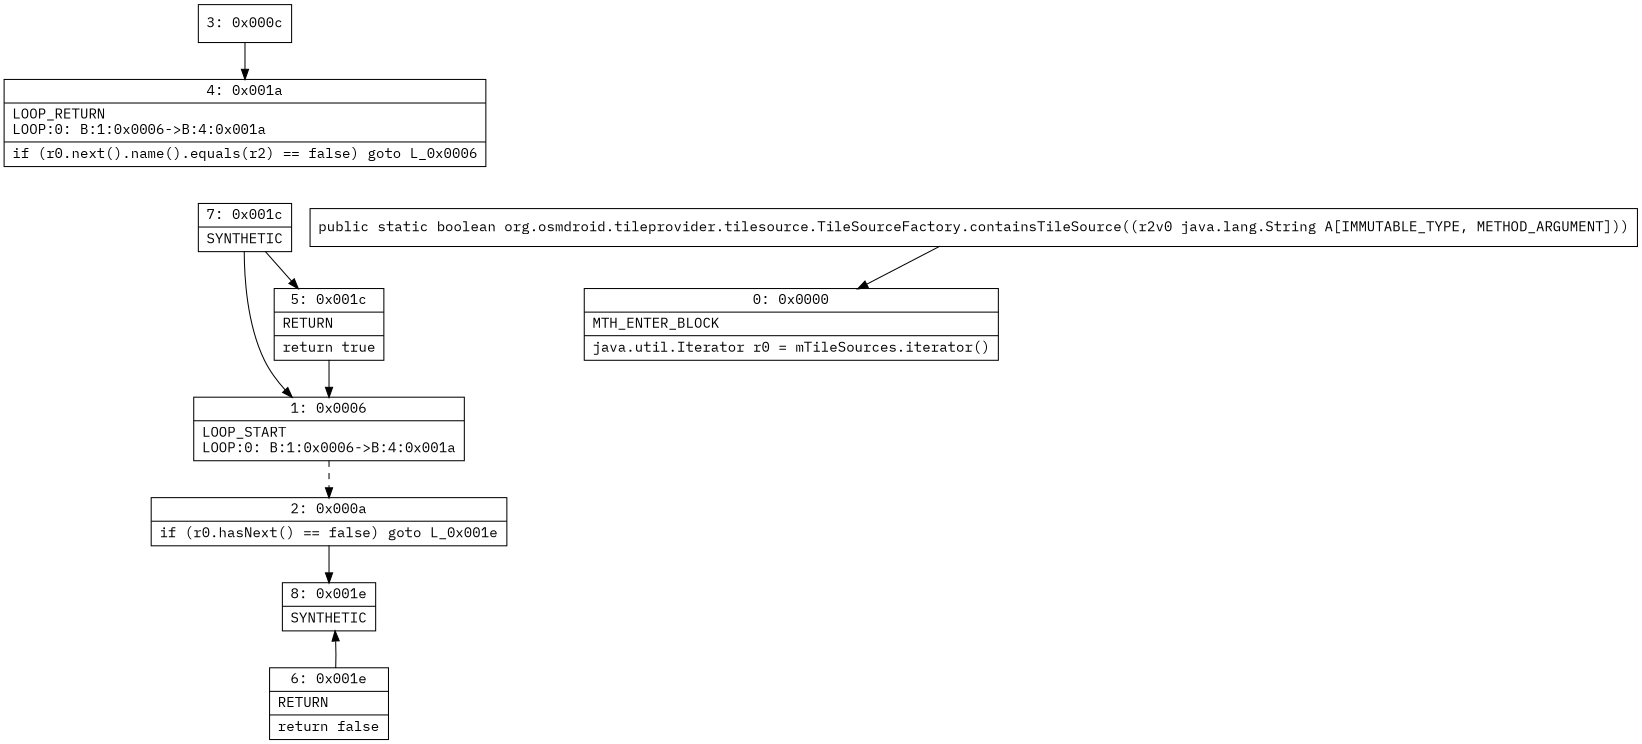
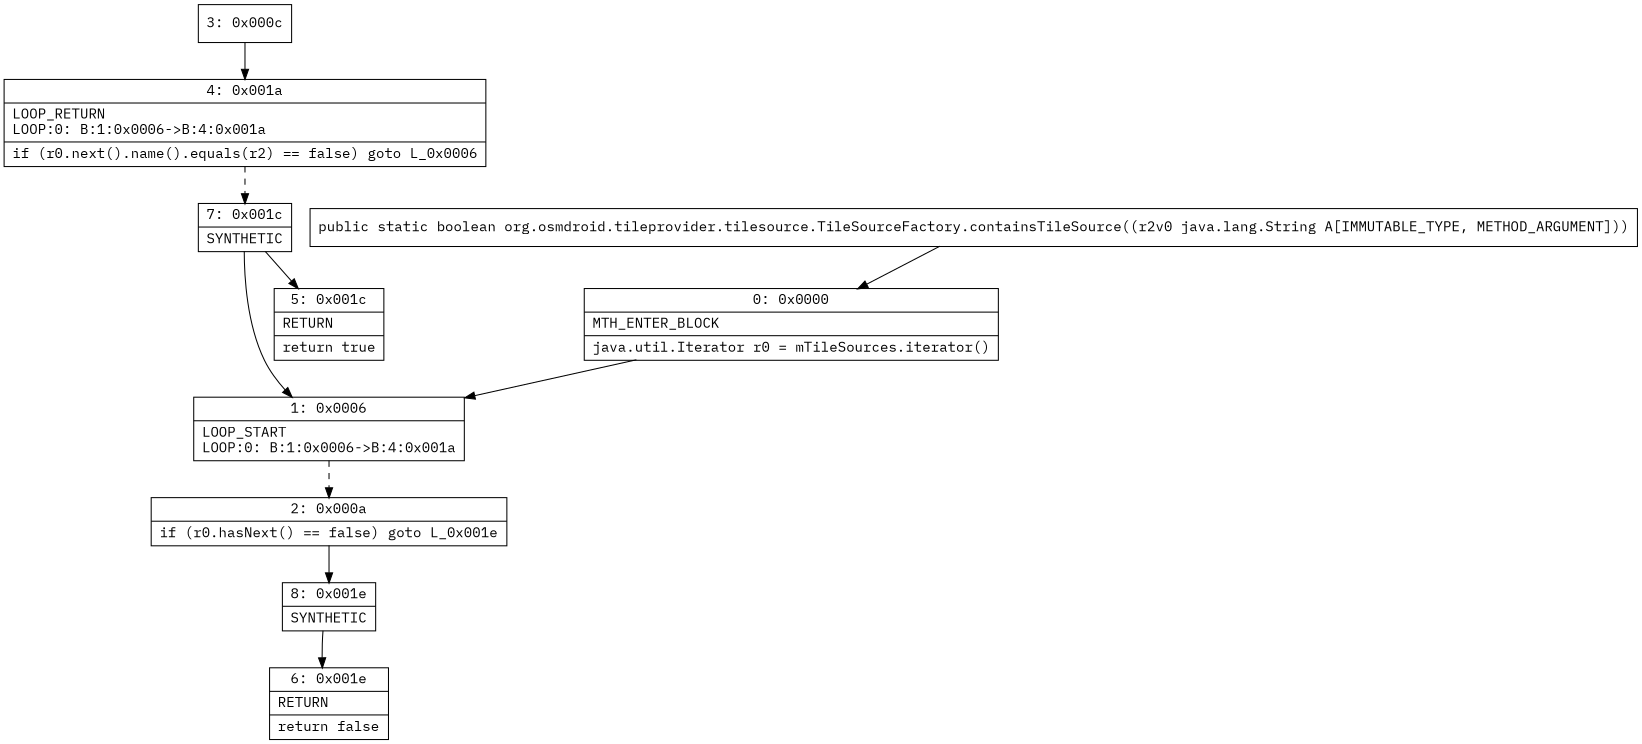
none -> (245, 180)
(329, 374) -> (556, 378)
(336, 655) -> (322, 644)
